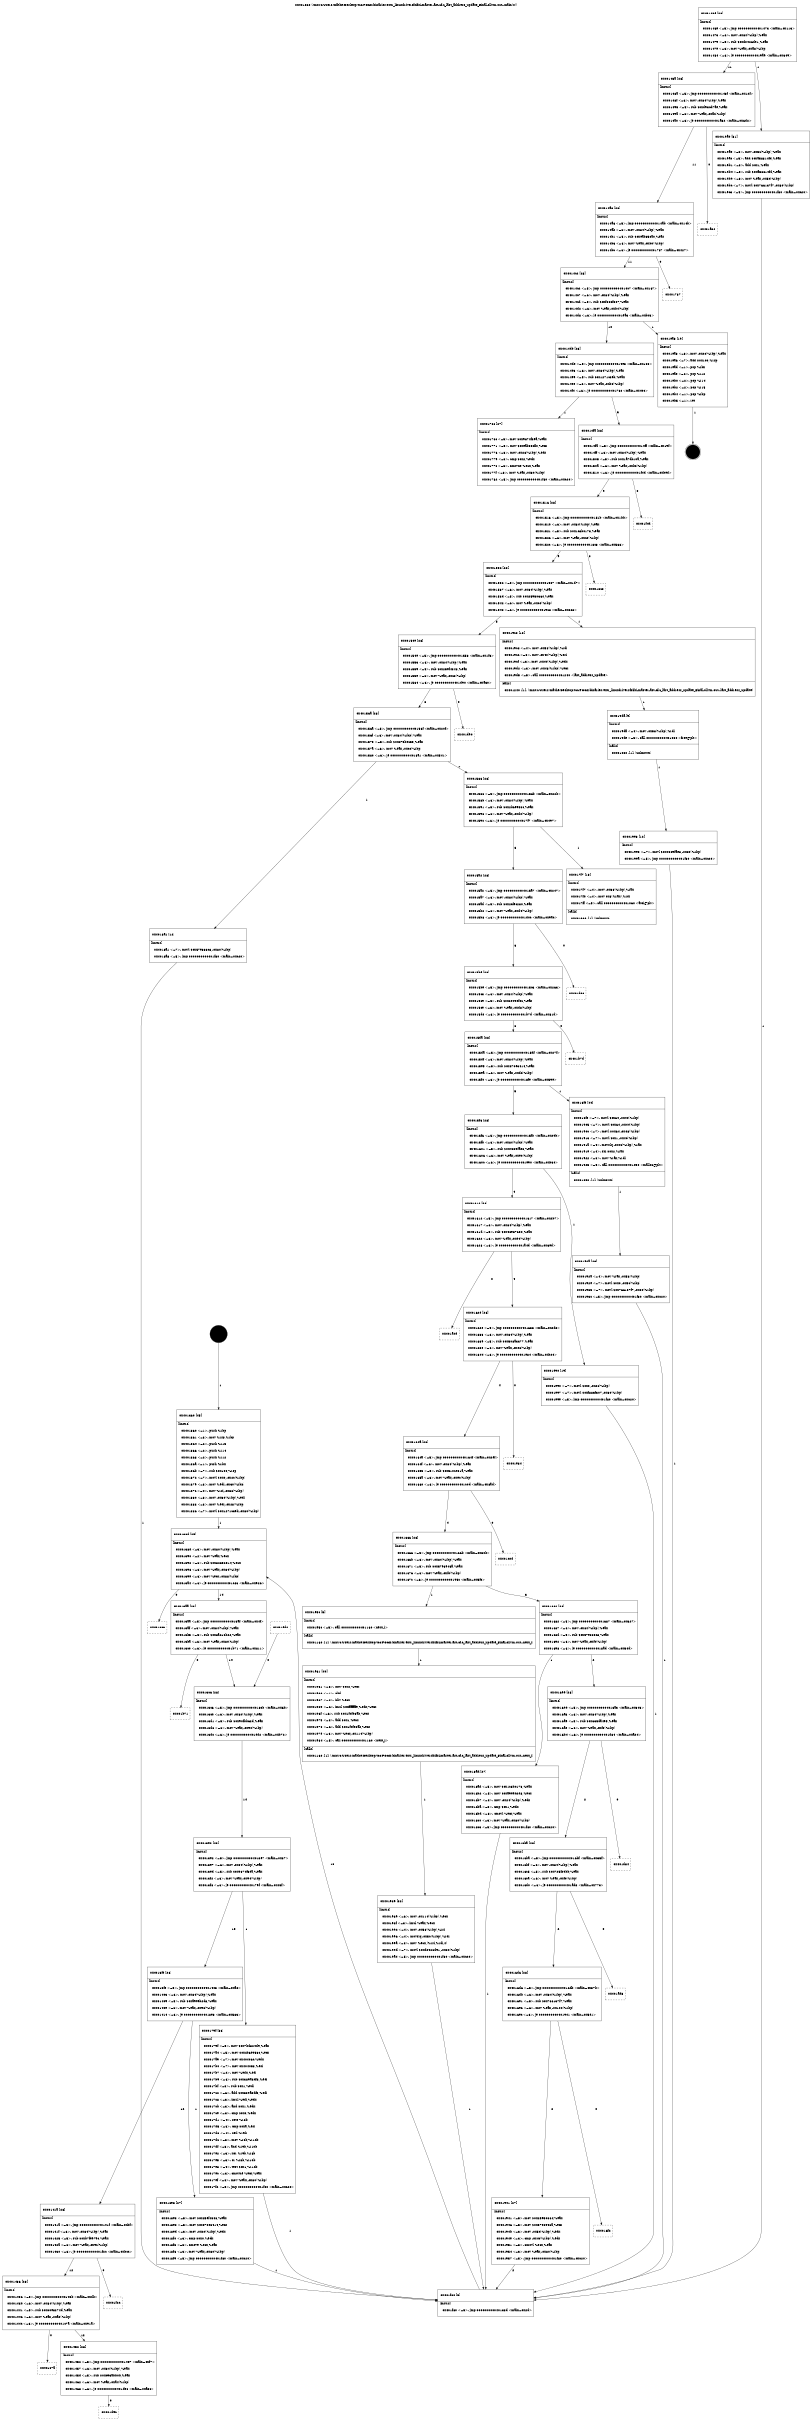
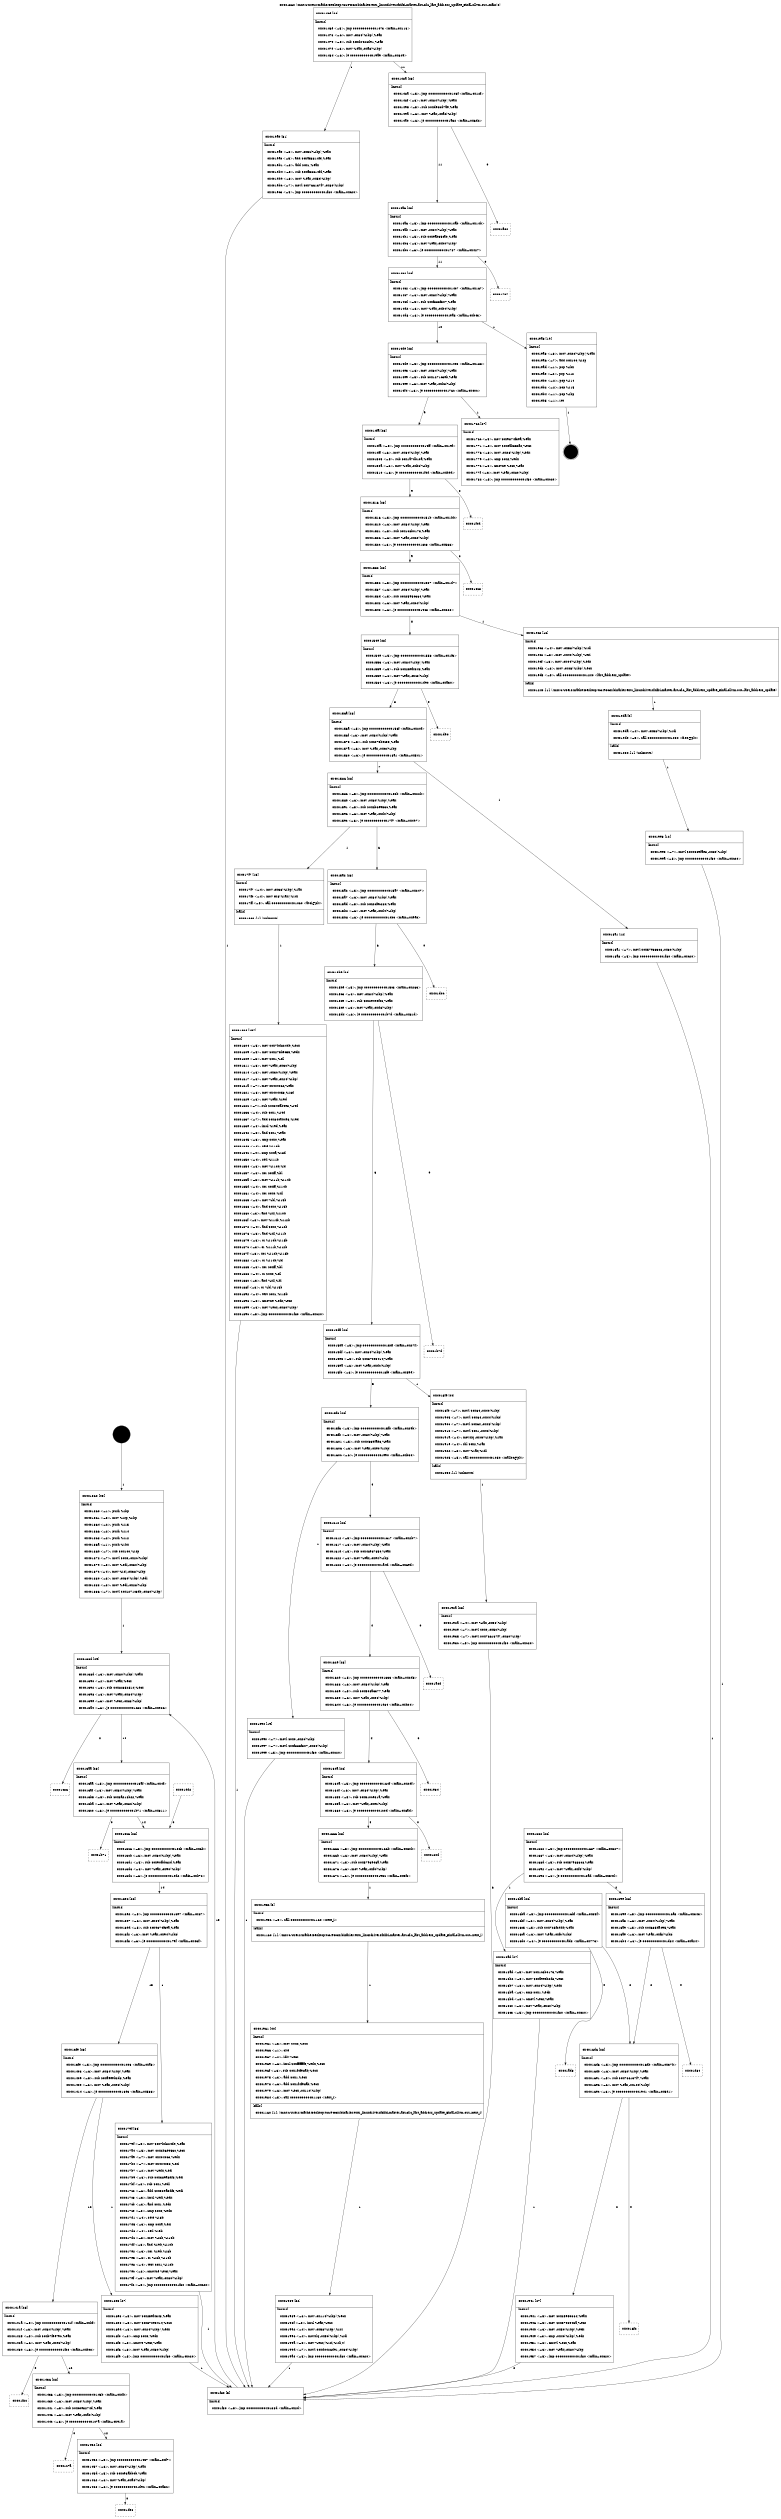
none -> (278, 1173)
(511, 1595) -> none
(664, 1660) -> (492, 1888)
(578, 1788) -> (642, 1995)
